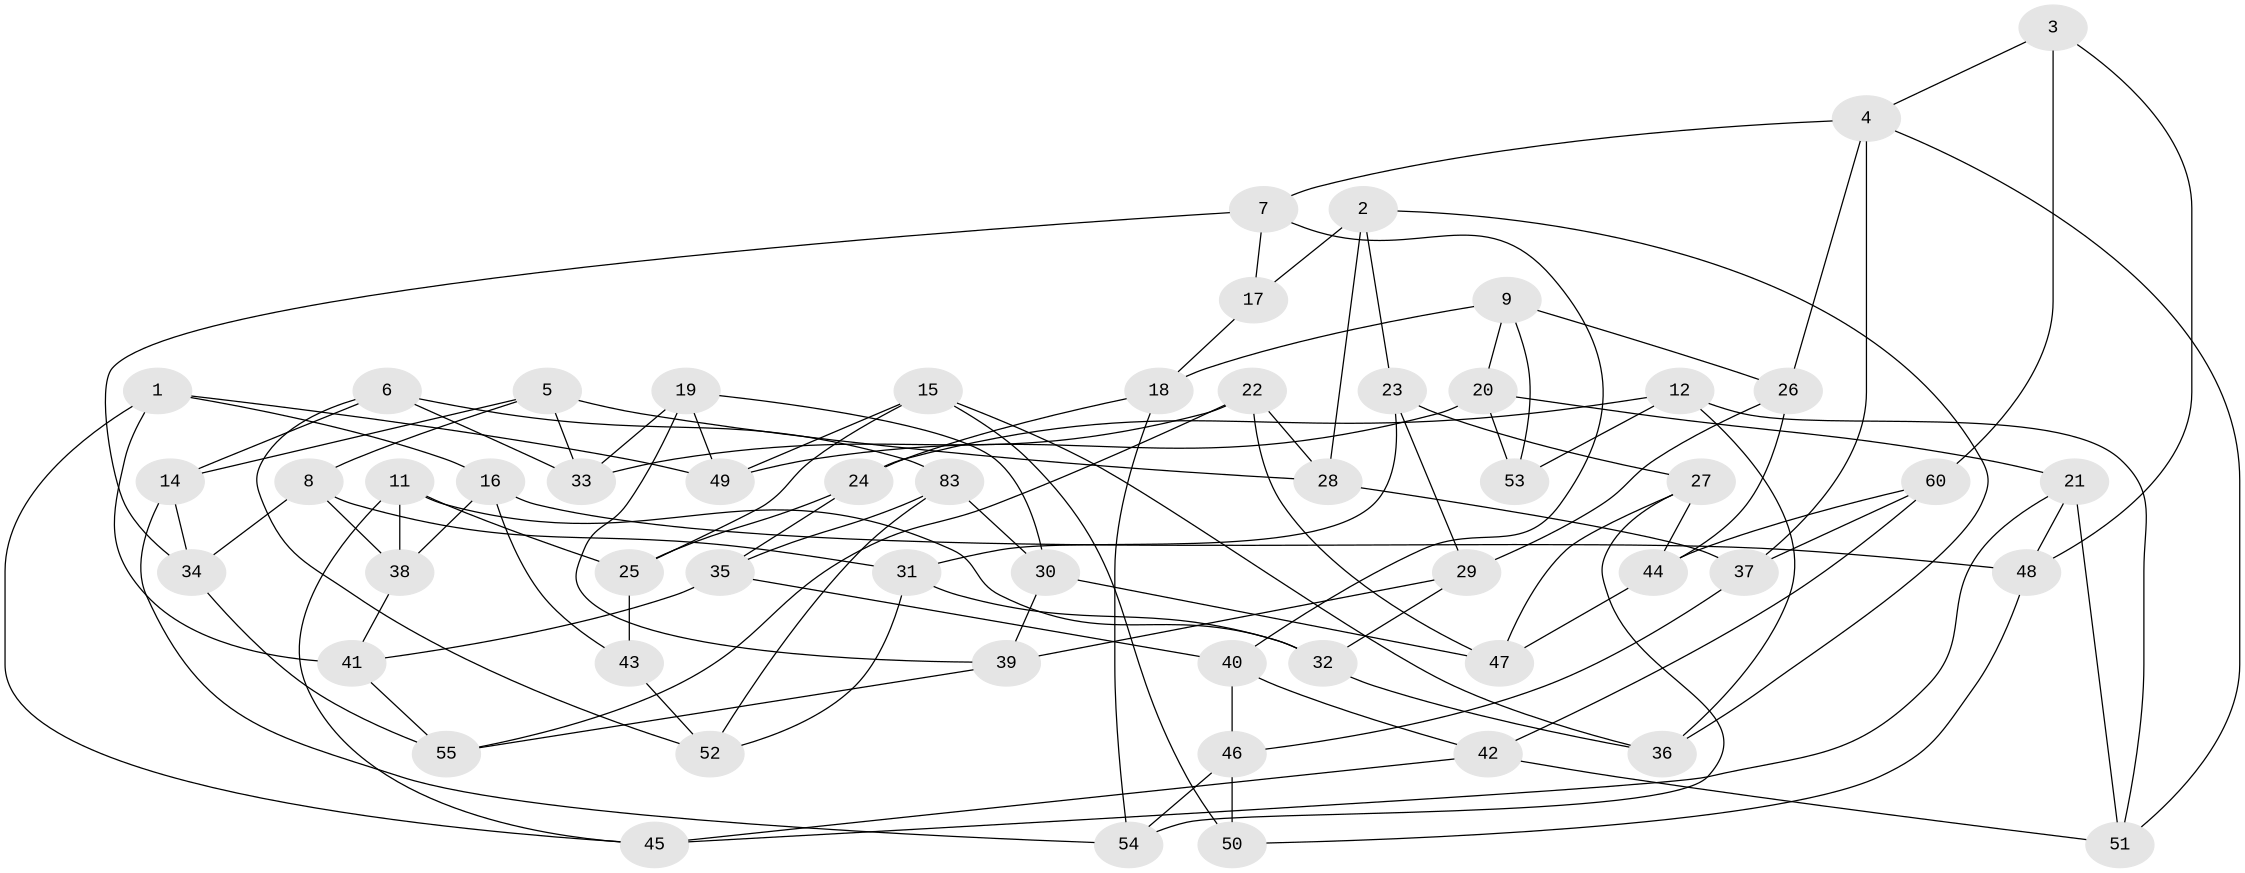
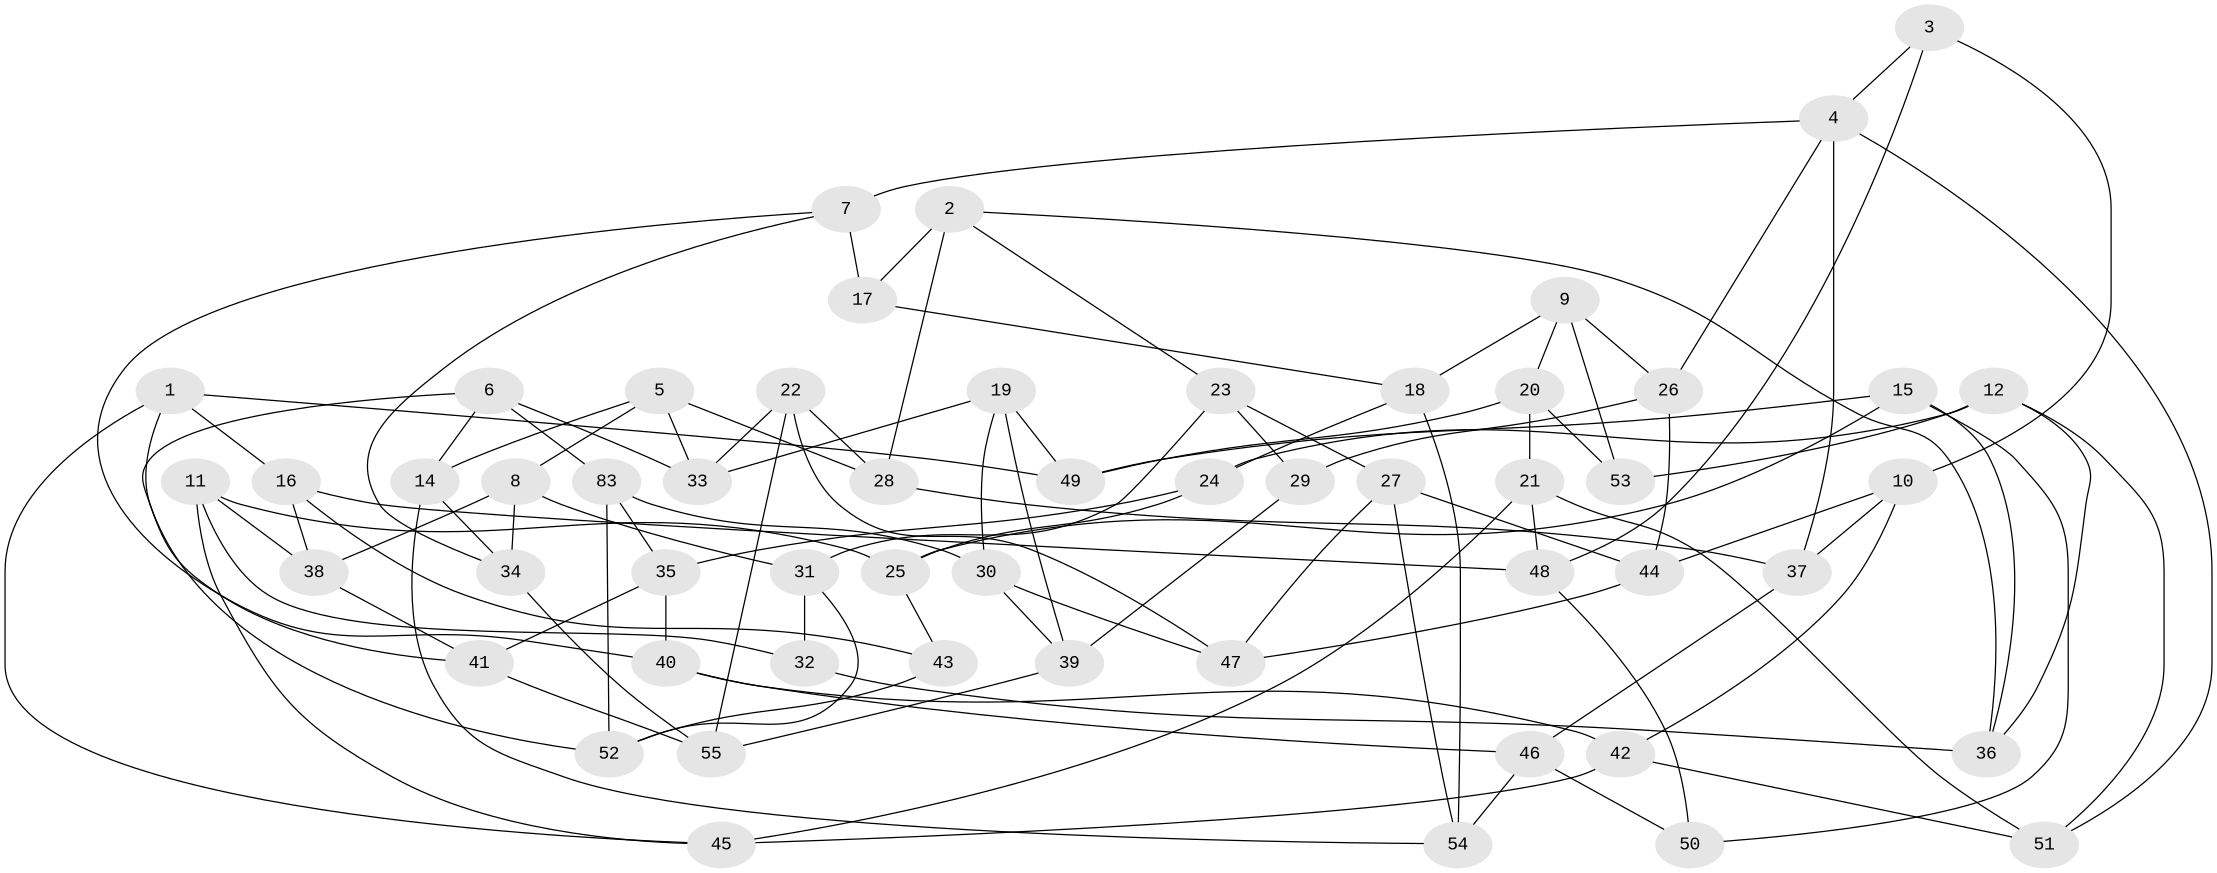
(1936, 482) -> (1903, 482)
(1395, 618) -> none
